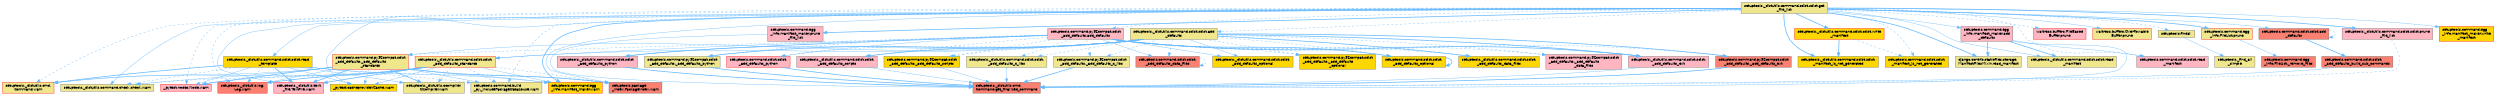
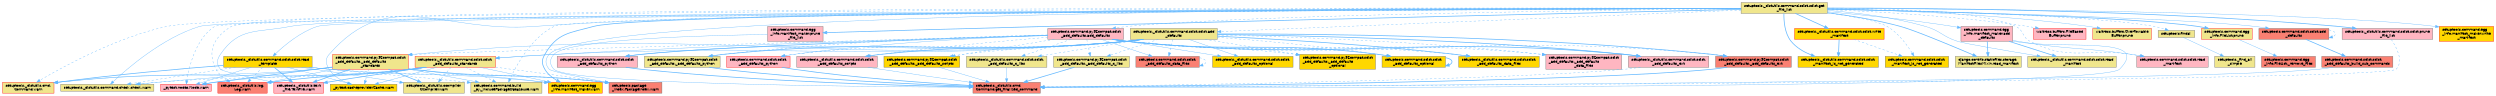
(1372, 81) -> (1372, 81)
